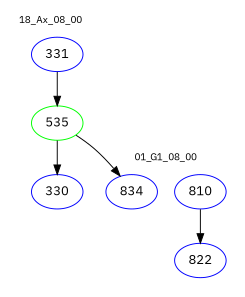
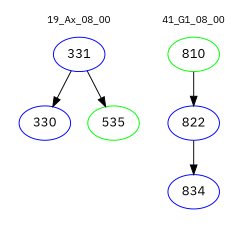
(51, 21) -> (79, 21)
(57, 153) -> (64, 84)
(104, 158) -> (194, 153)
(166, 158) -> (194, 21)
(200, 192) -> (194, 54)
